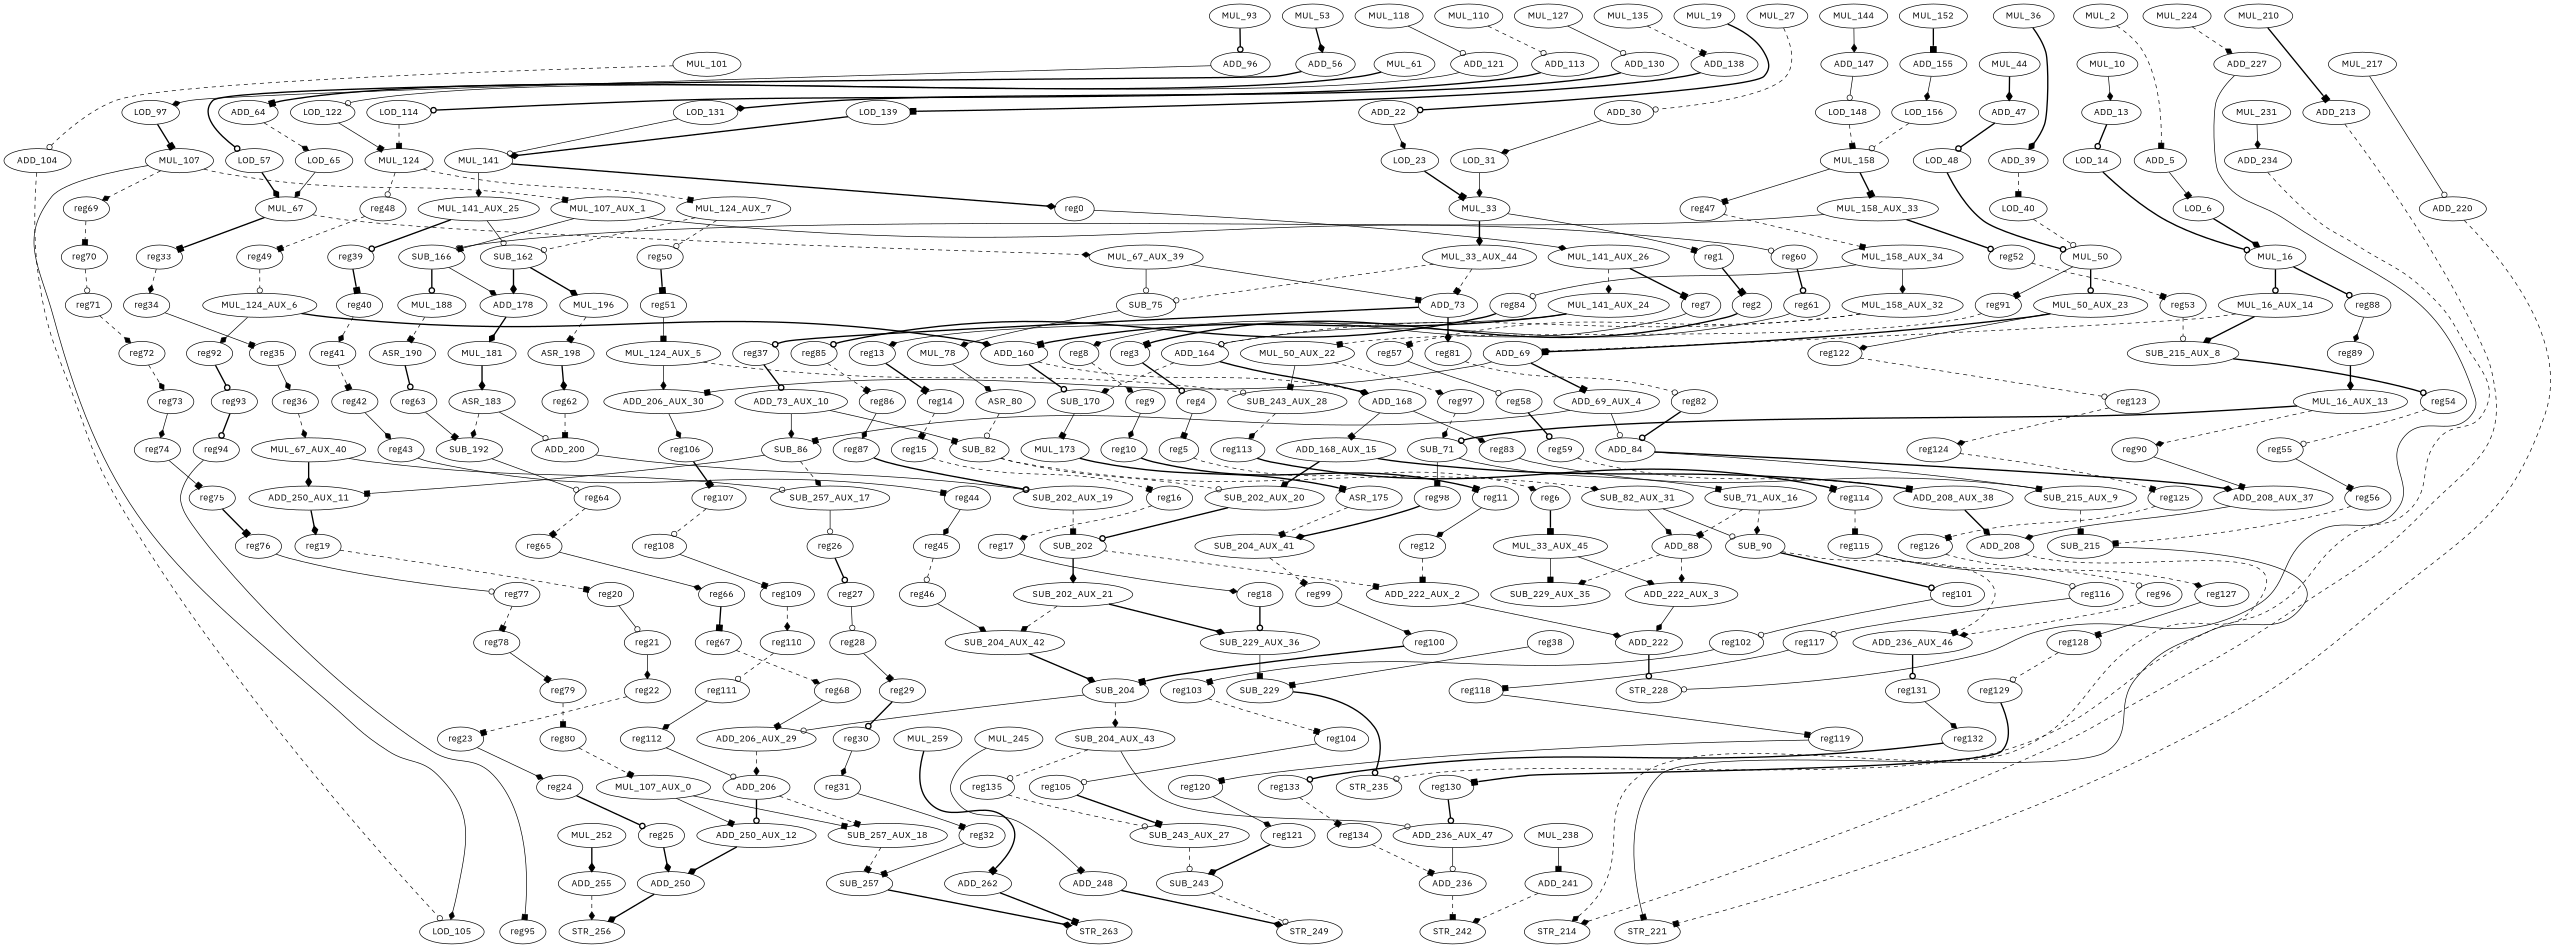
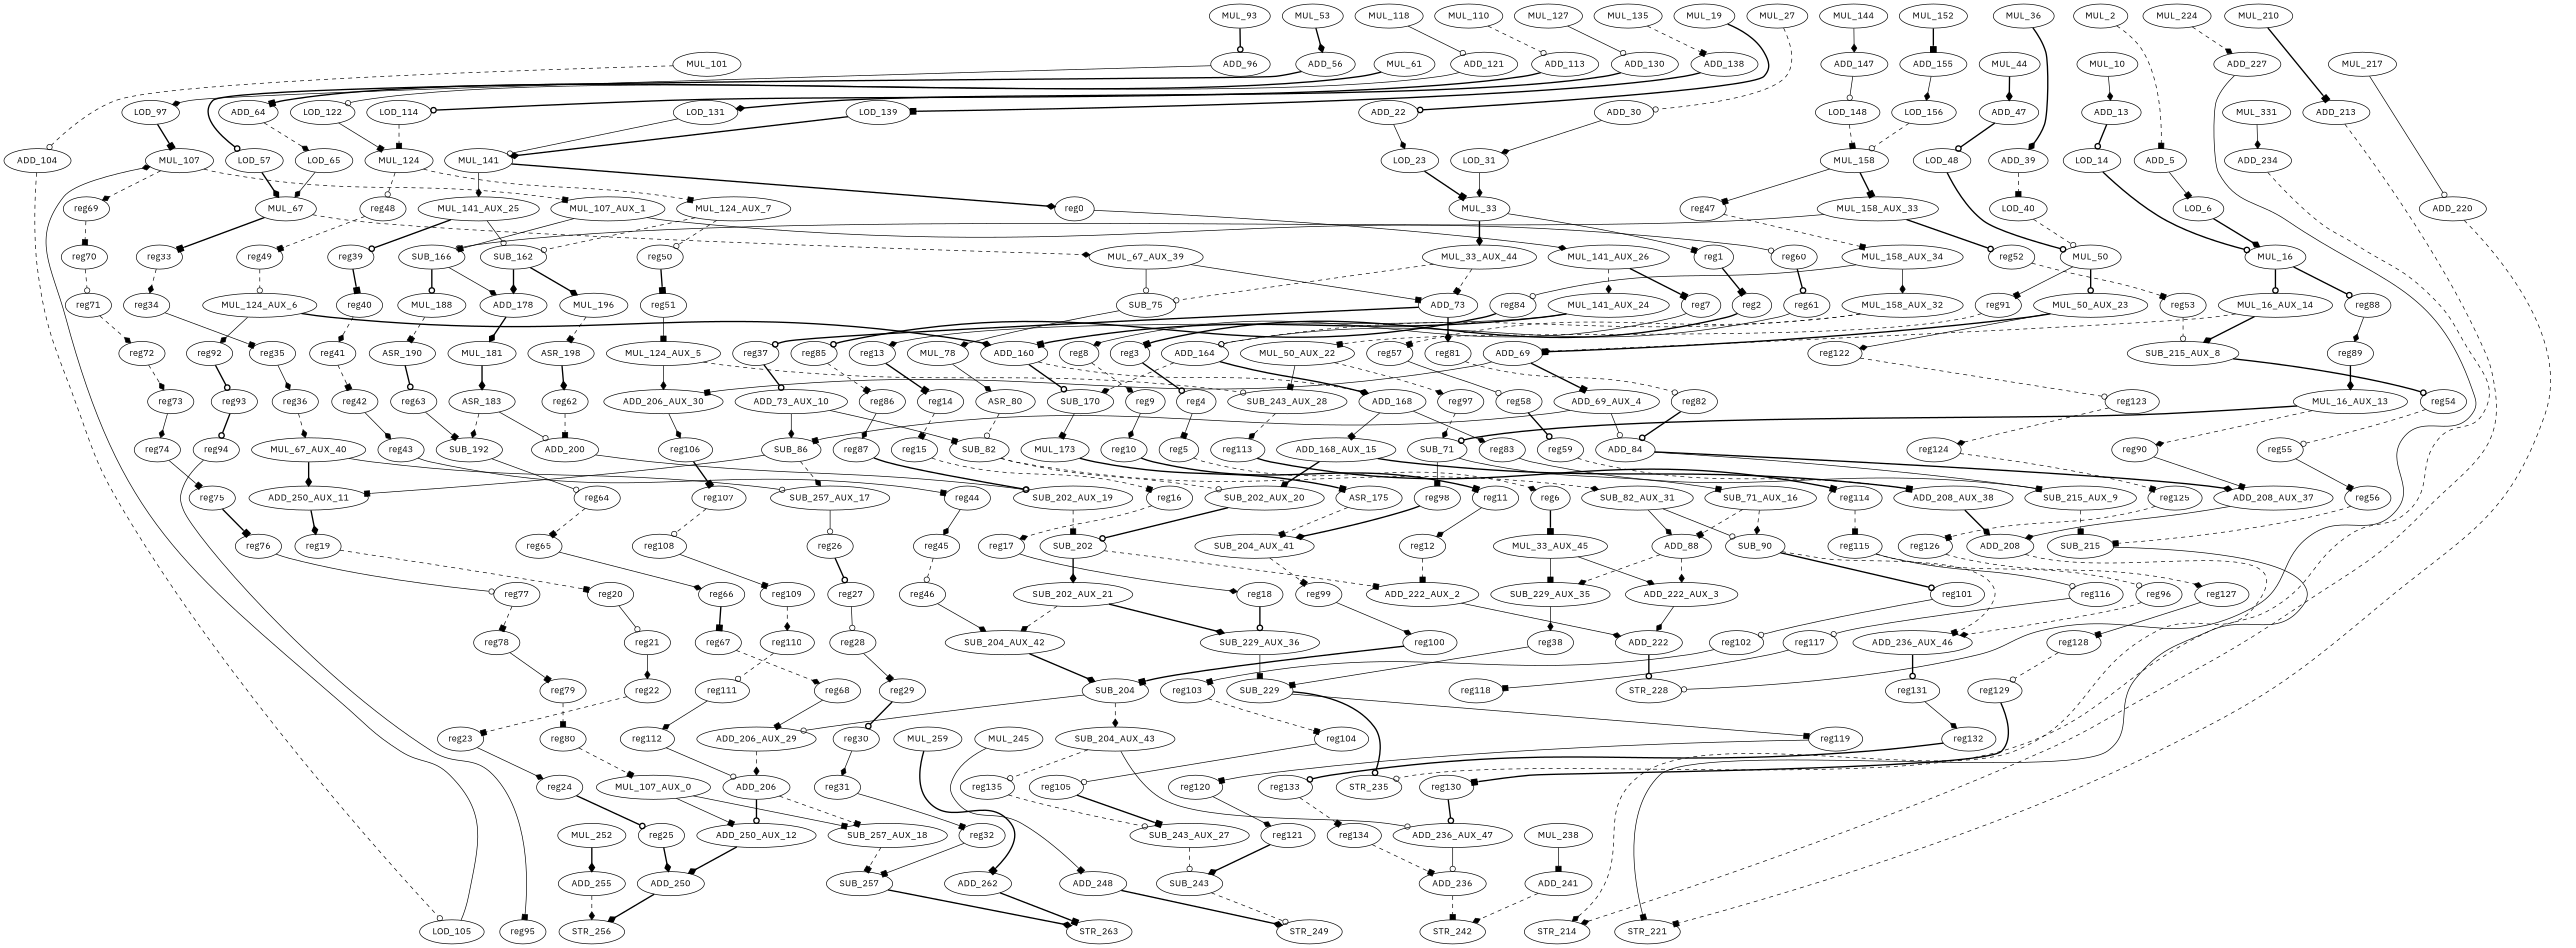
(2257, 112) -> (2257, 112)
(169, 554) -> (190, 565)
none -> (1550, 615)
(1652, 715) -> (1547, 715)
